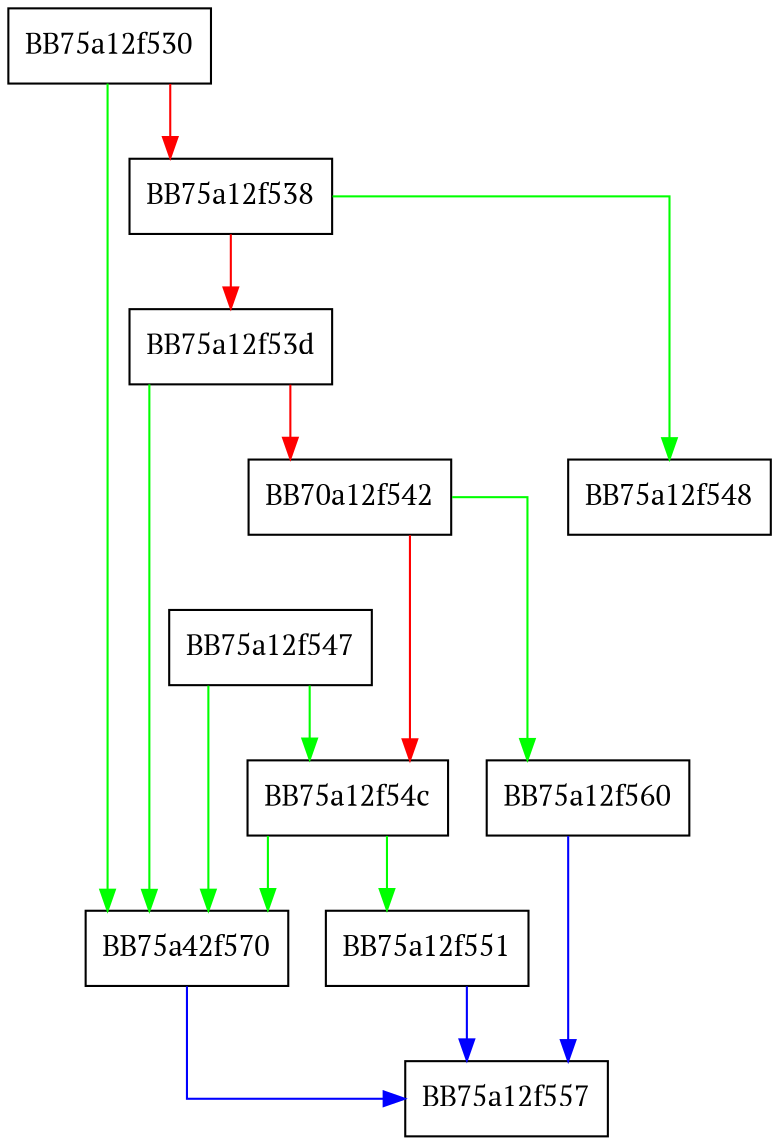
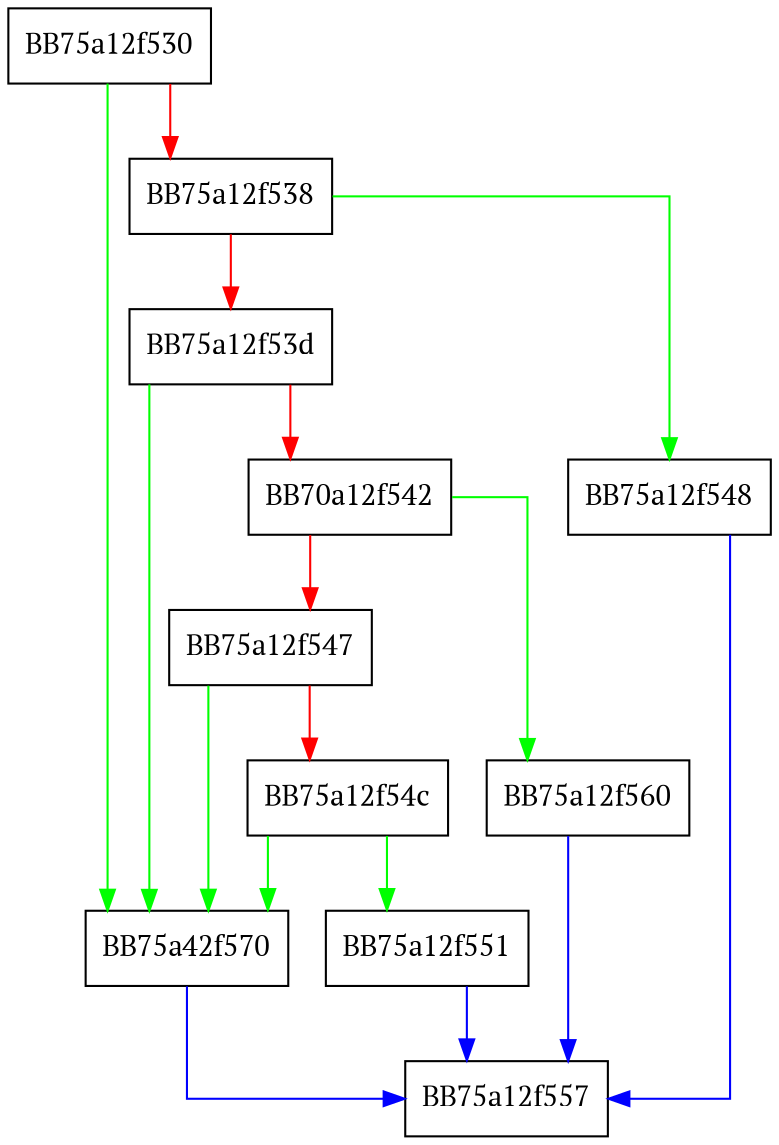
(410, 637) -> (310, 562)
(310, 712) -> (310, 712)
none -> (730, 867)
